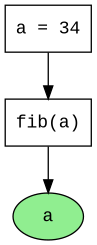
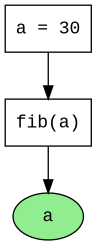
(48, 29) -> (48, 29)
